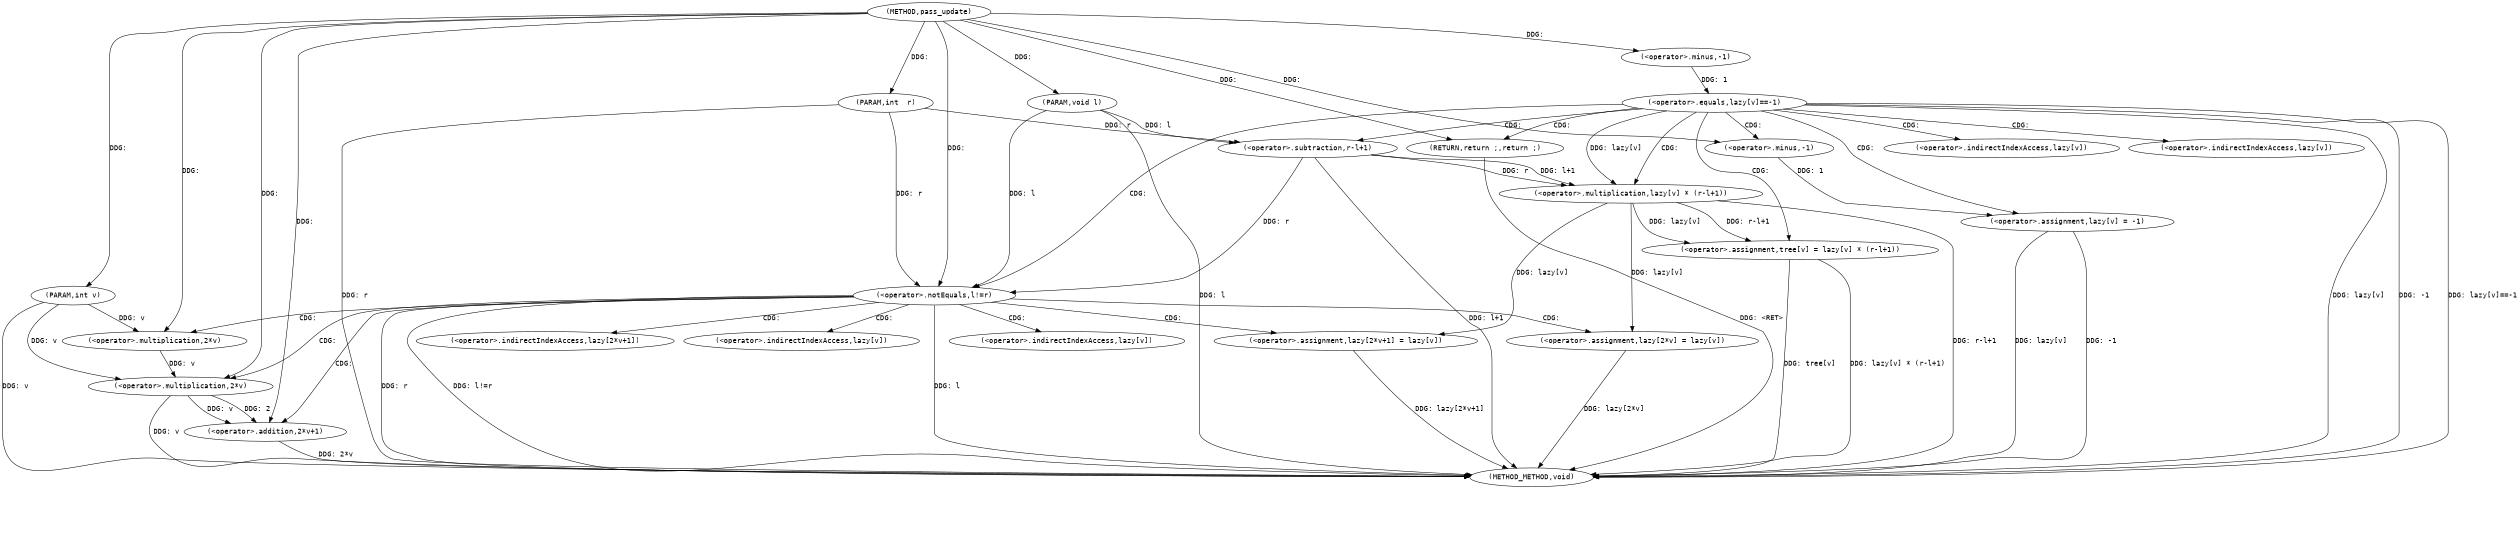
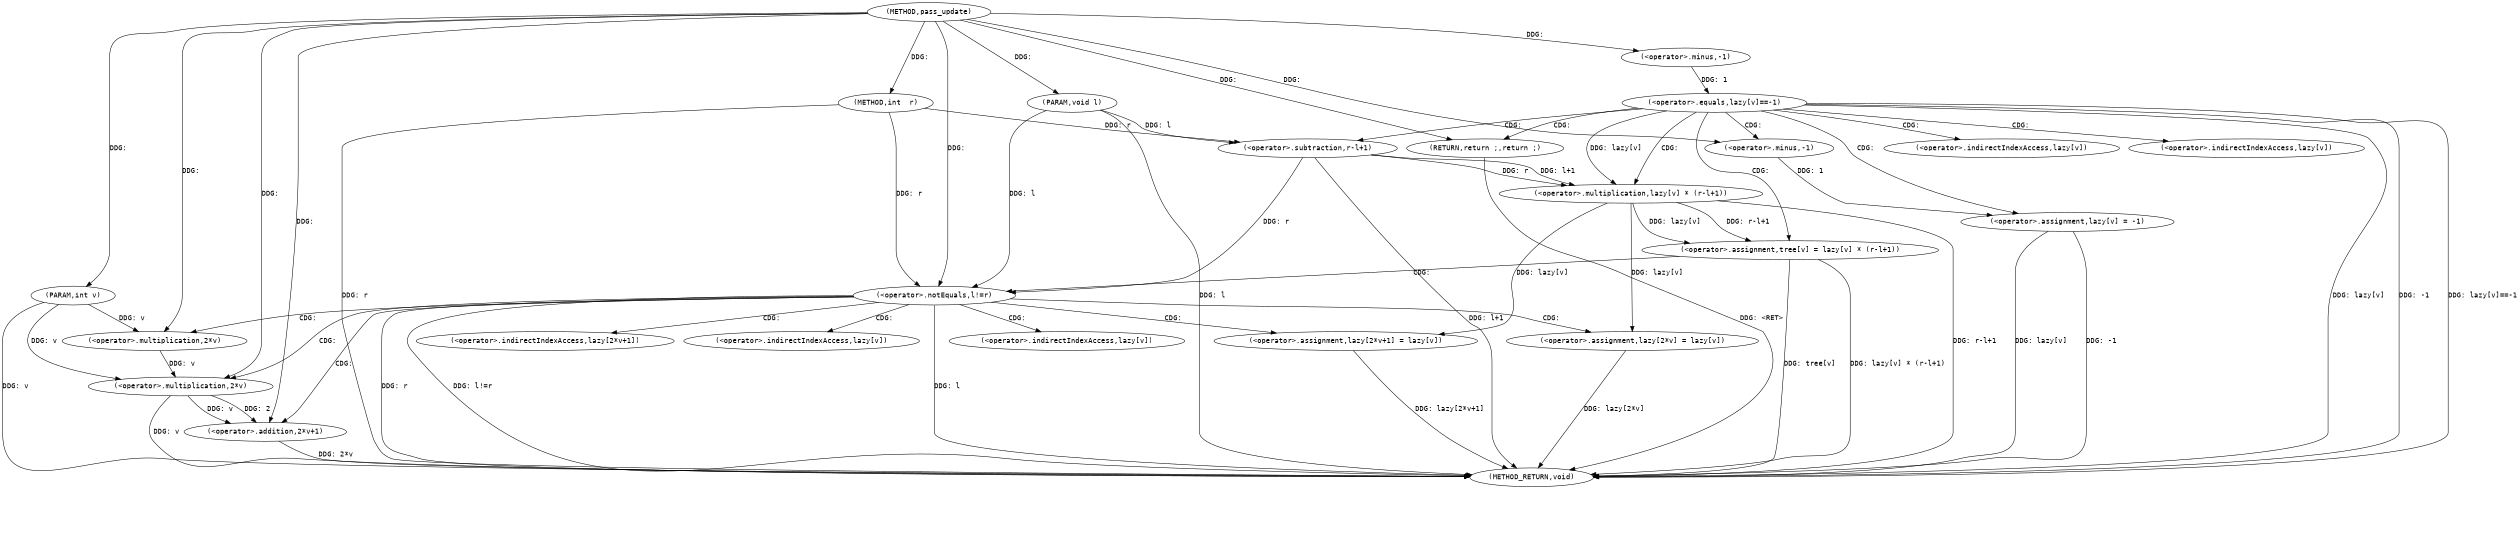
(886, 103) -> (886, 103)
(1278, 125) -> (1346, 274)
(1532, 477) -> (1532, 477)
